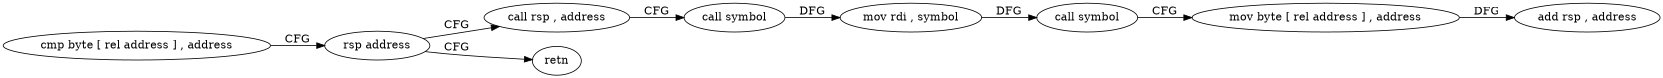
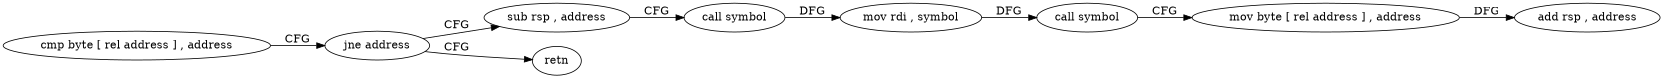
(557, 18) -> (557, 18)
(377, 46) -> (377, 46)
